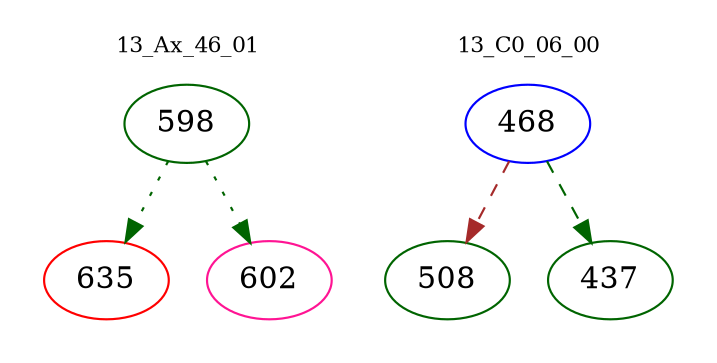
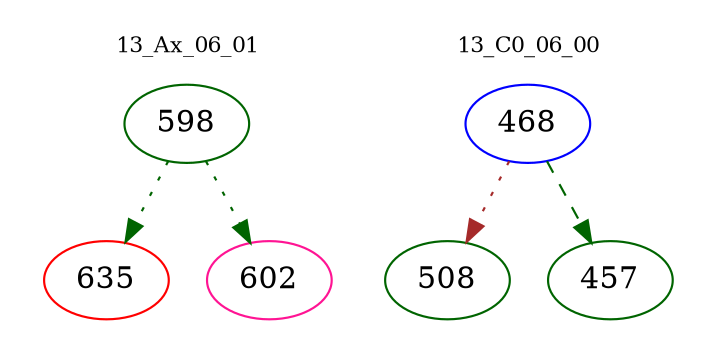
(188, 47) -> (188, 47)
(493, 192) -> (493, 192)
(610, 280) -> (610, 280)
